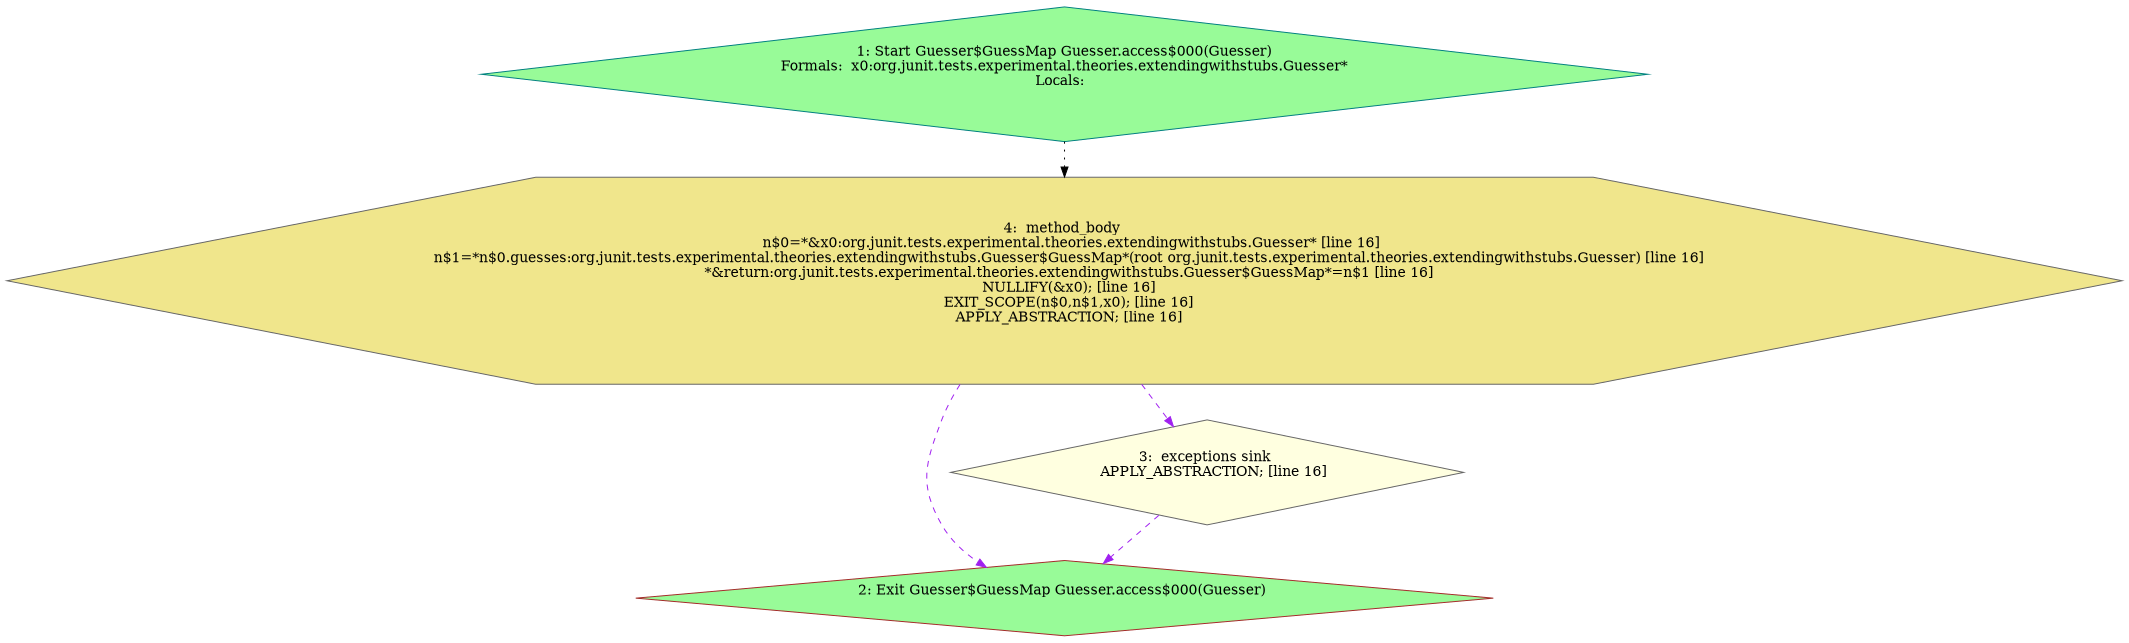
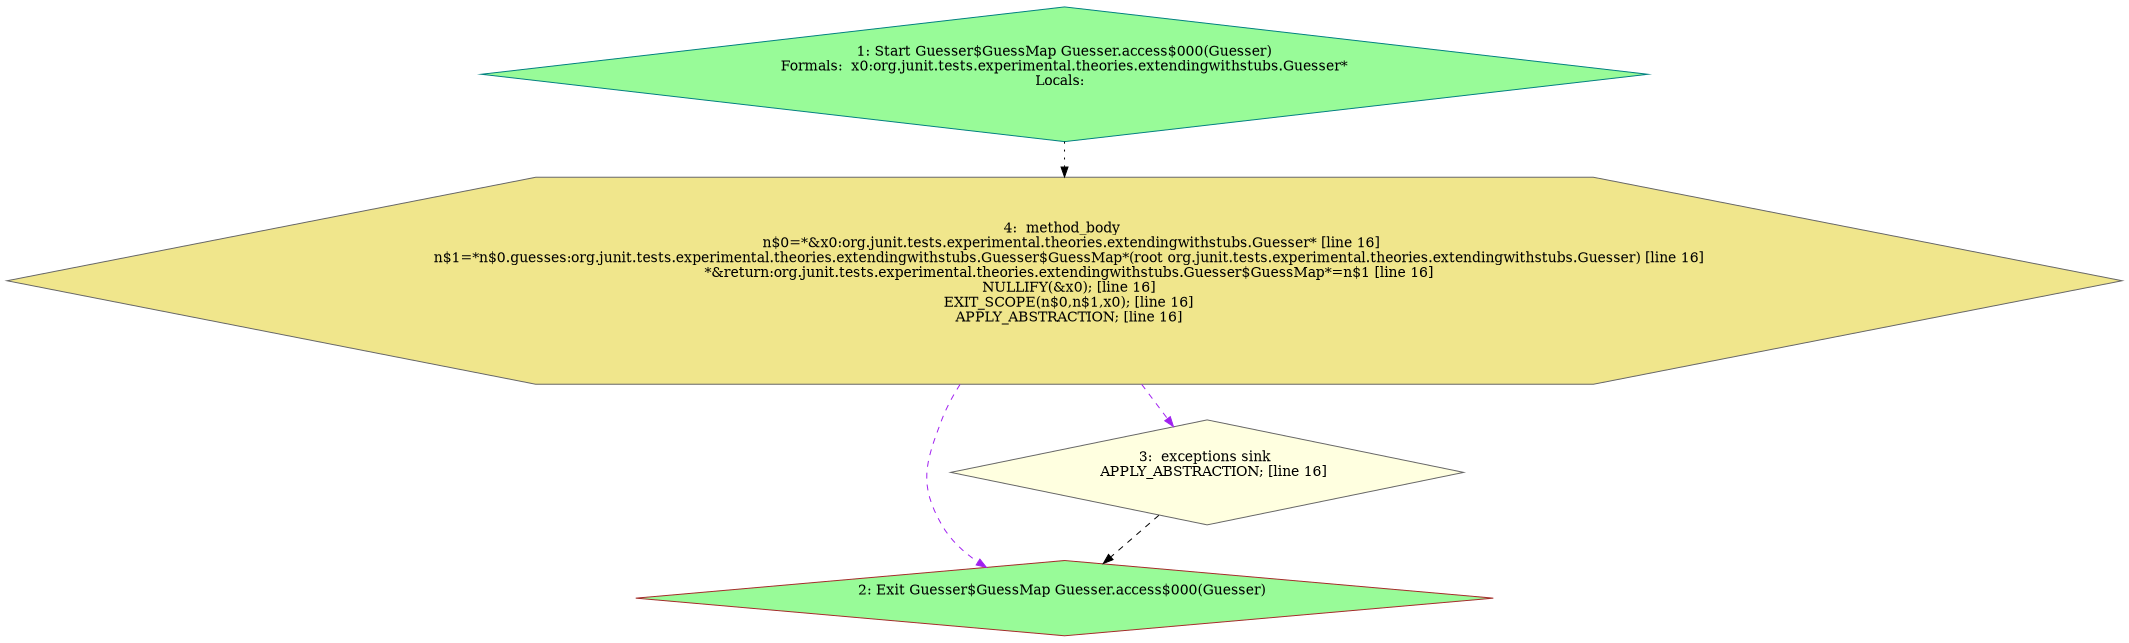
(1135, 536) -> (1135, 536)
